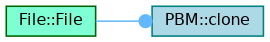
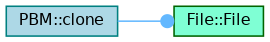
(117, 21) -> (139, 21)
